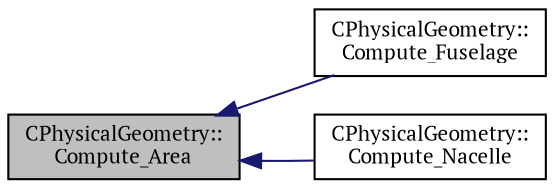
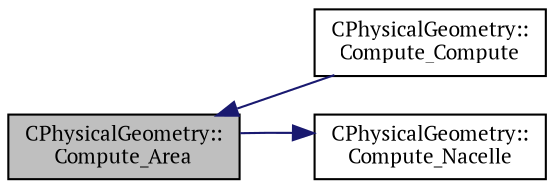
(430, 43) -> (430, 43)
(288, 161) -> (266, 133)
